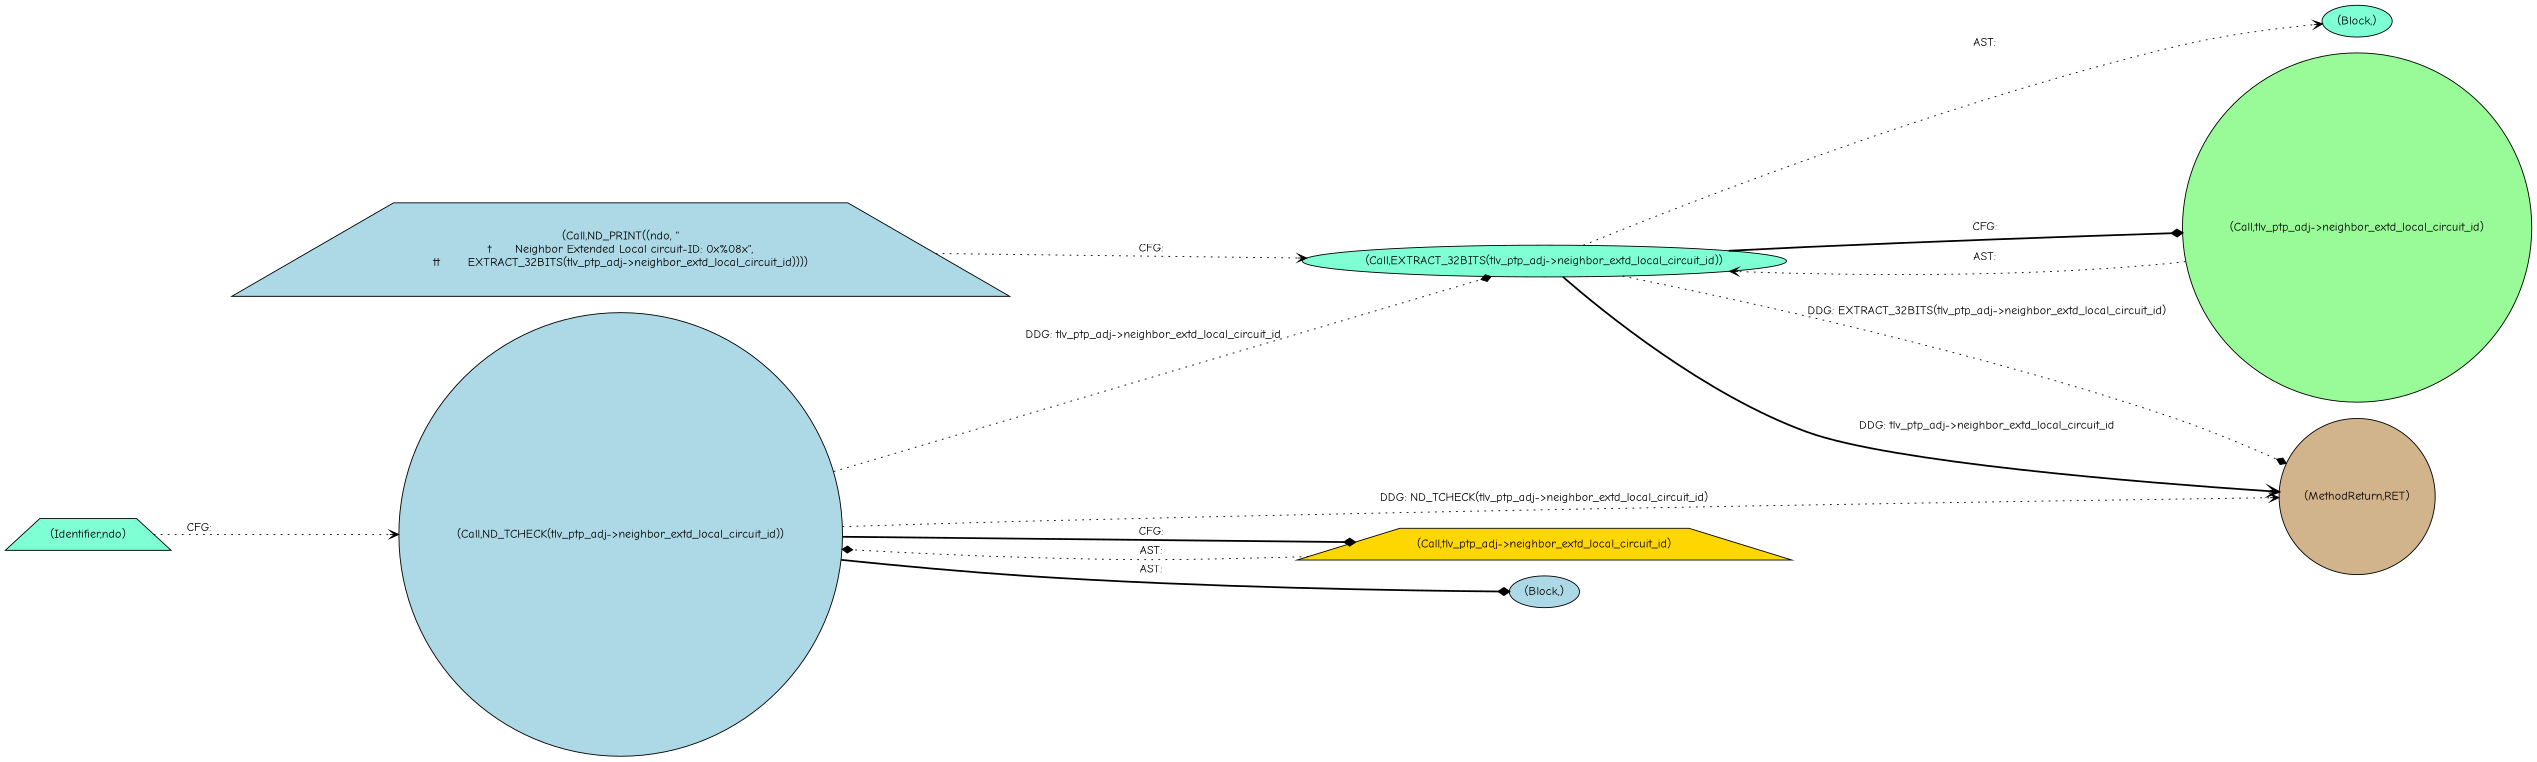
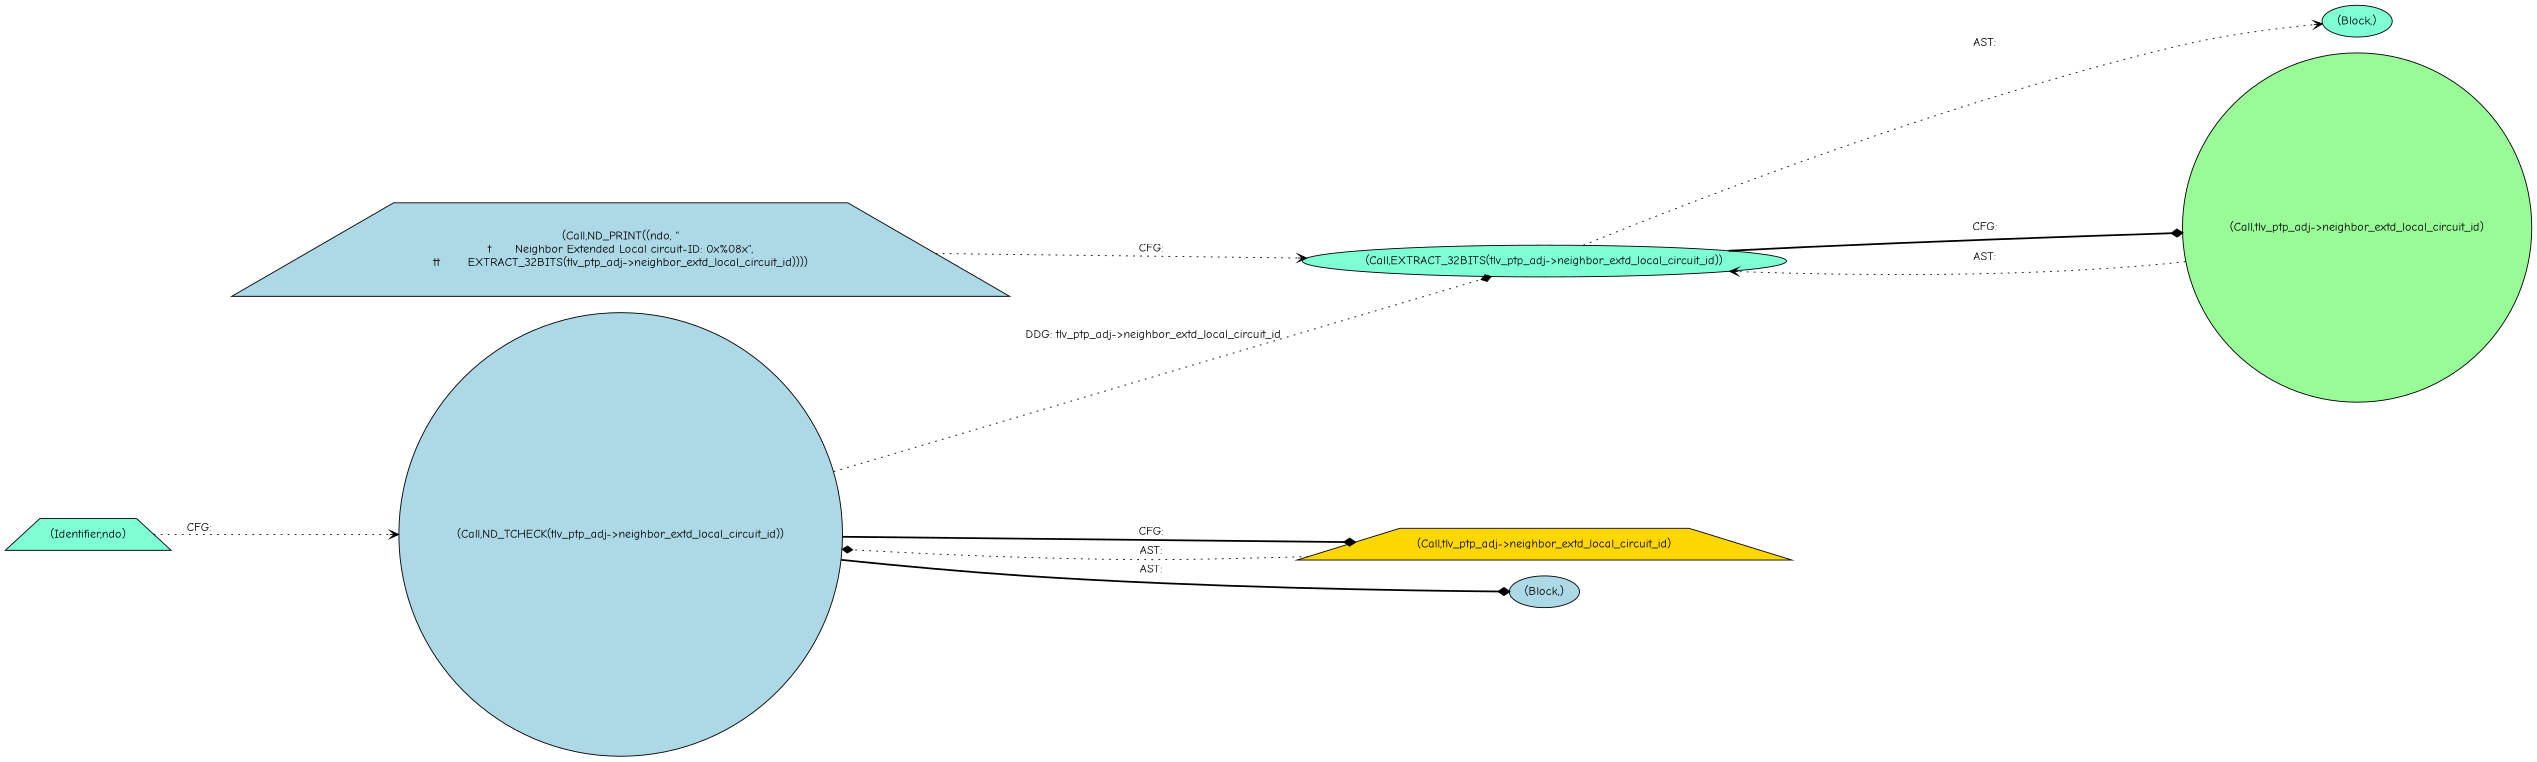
(2357, 497) -> none
